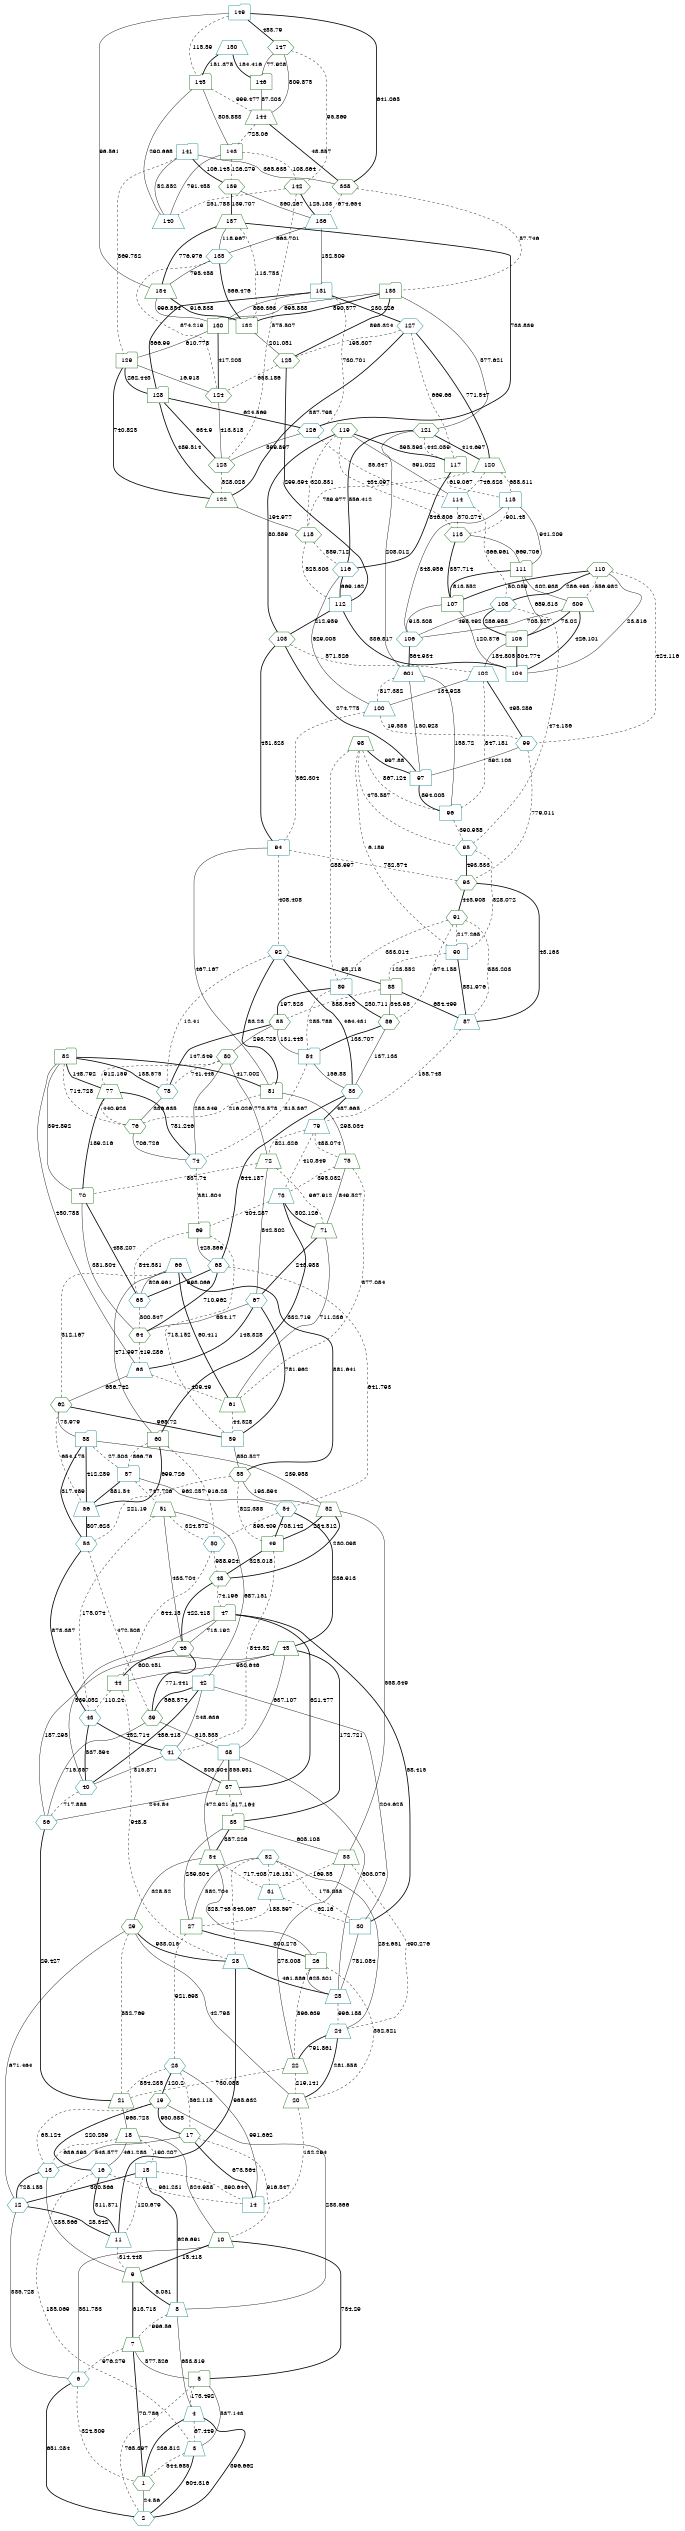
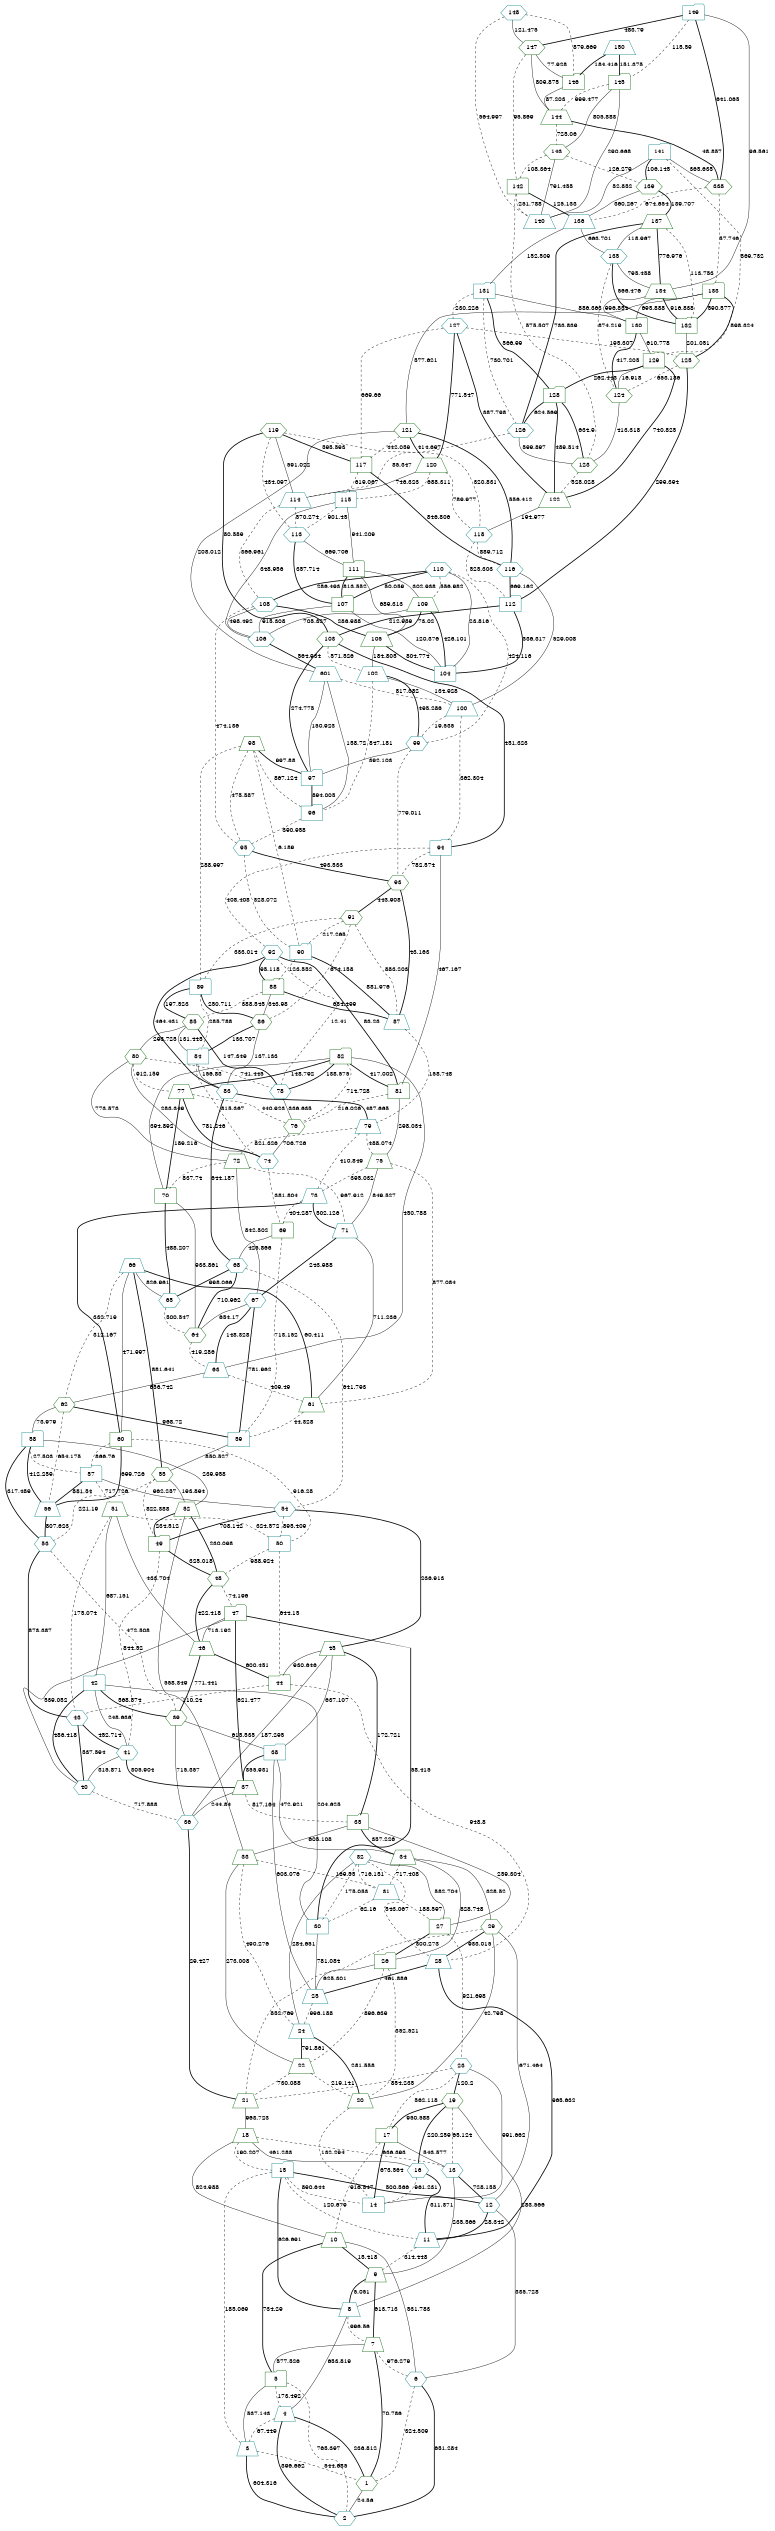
none -> (514, 13)
(232, 152) -> (557, 152)
(297, 187) -> (518, 187)
(366, 309) -> (458, 302)
(476, 483) -> (365, 489)
(308, 535) -> (479, 535)
(458, 535) -> (297, 535)
(600, 570) -> (438, 570)
(578, 604) -> (423, 604)
(517, 639) -> (377, 639)
(324, 1231) -> (345, 1231)
(146, 1250) -> none
(104, 1266) -> (207, 1266)
(161, 1492) -> (117, 1492)
(214, 1544) -> (280, 1544)
(183, 1648) -> (202, 1648)
(190, 2136) -> (387, 2136)
(53, 2330) -> (225, 2295)
